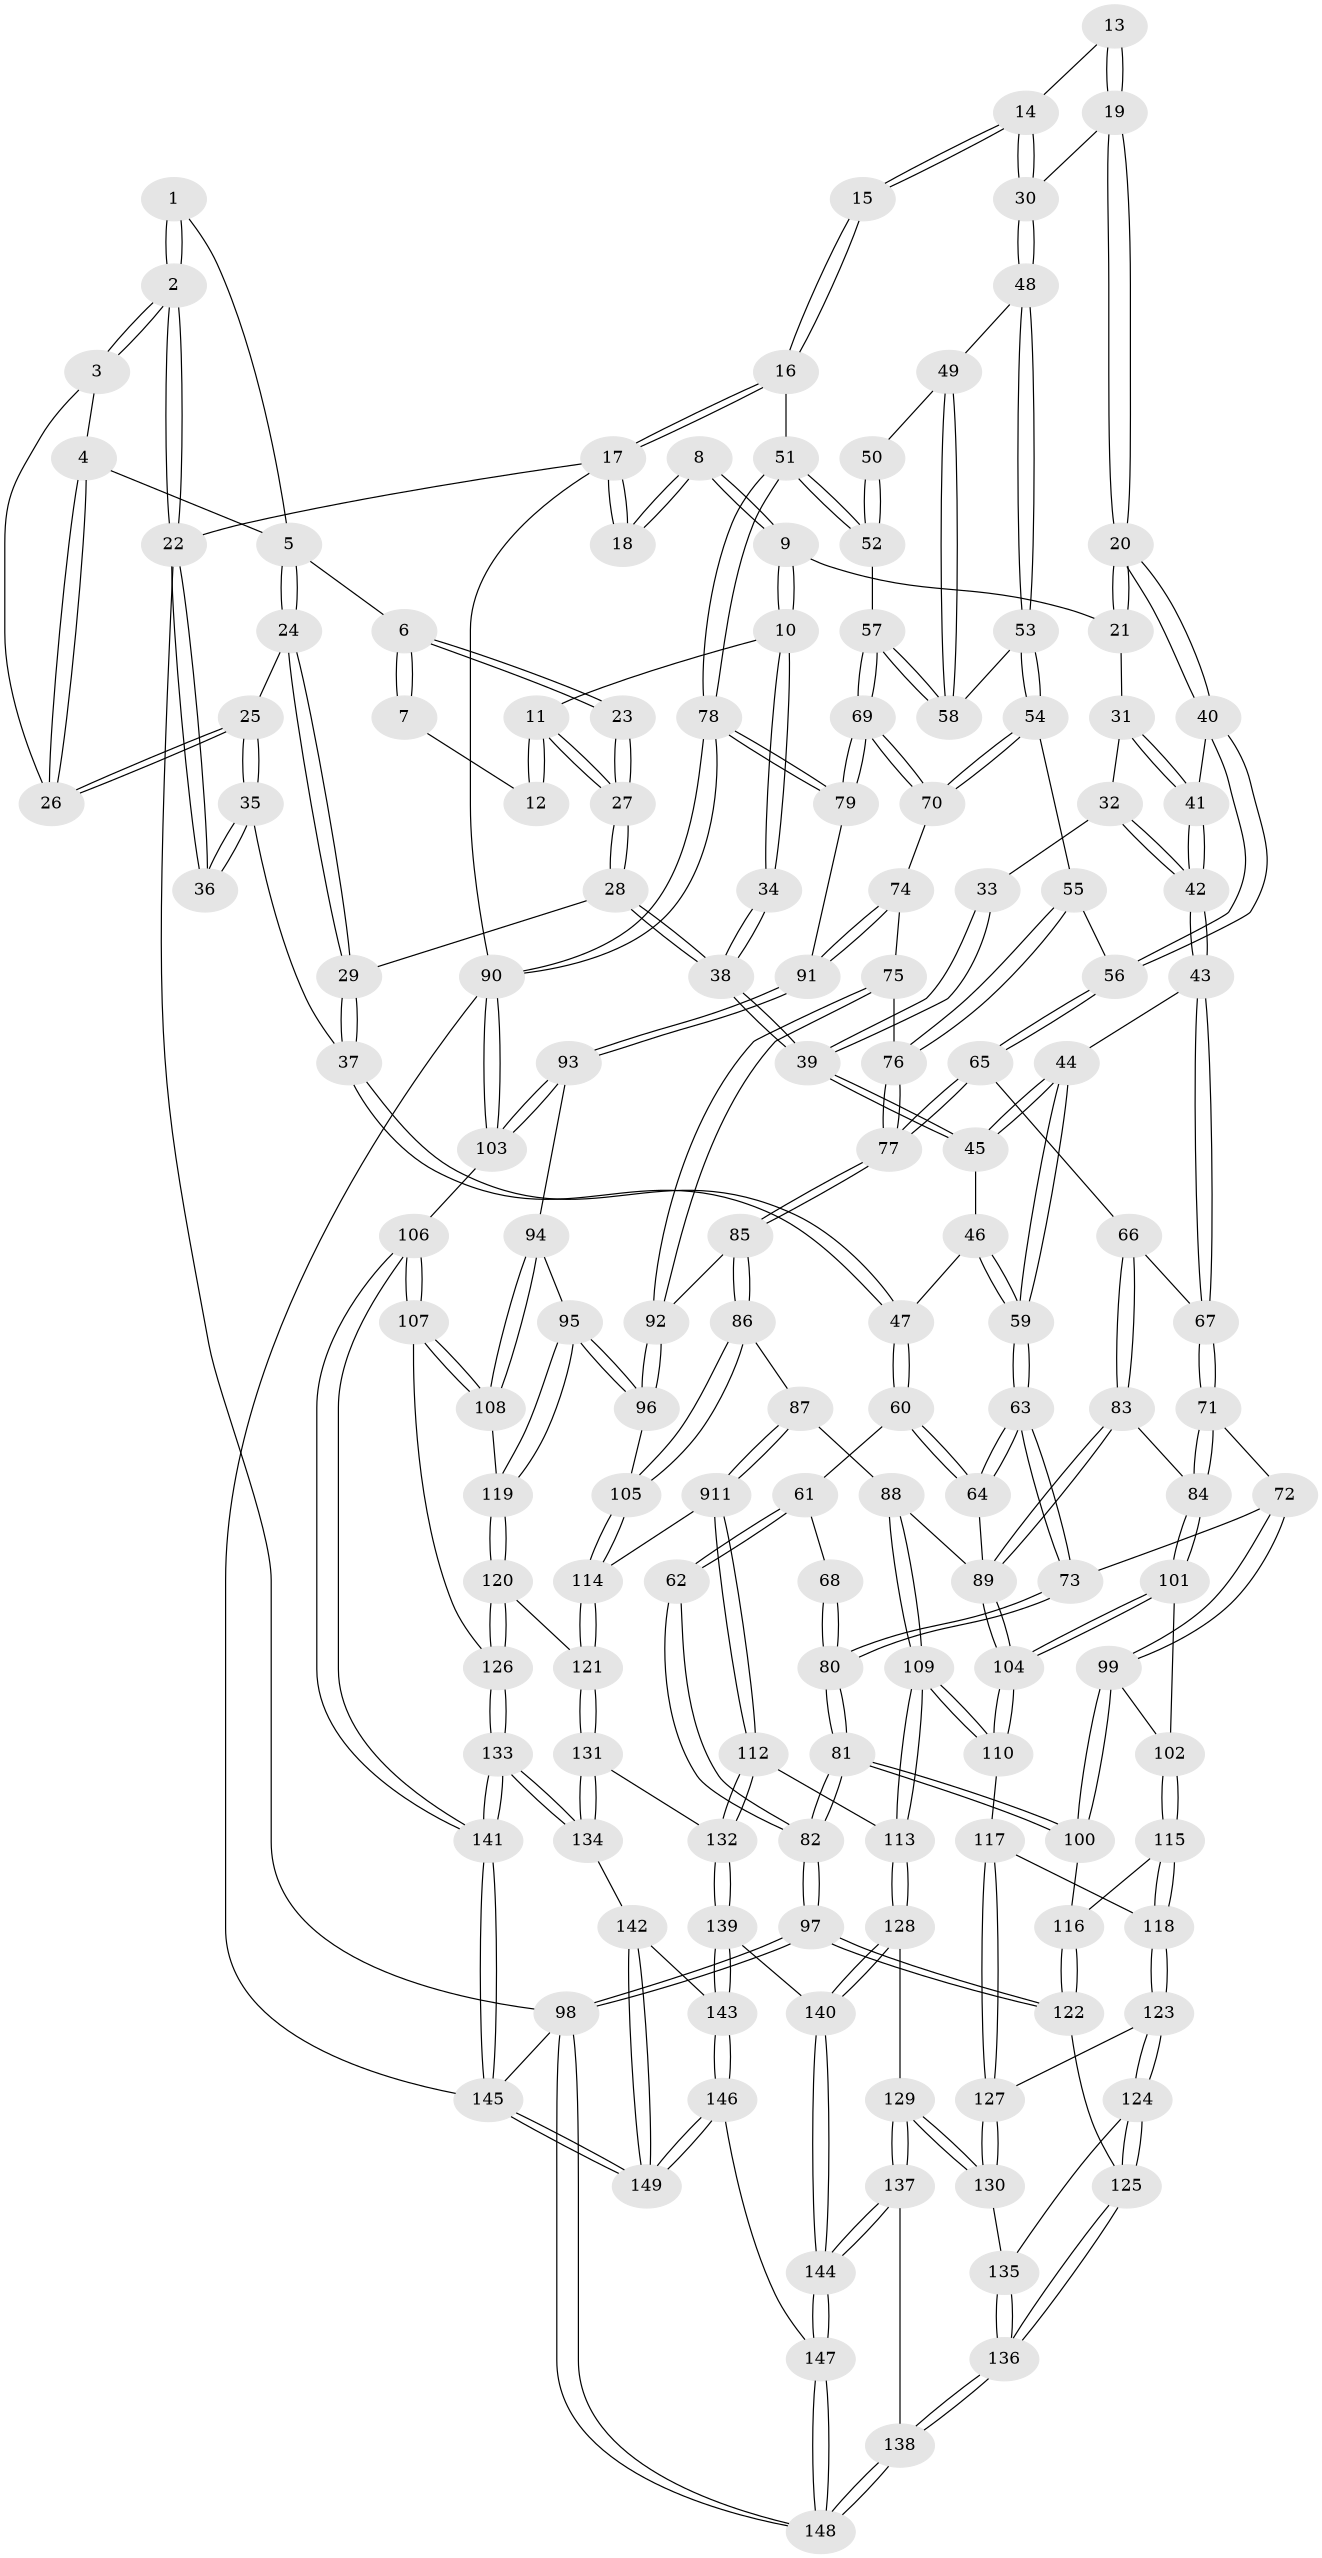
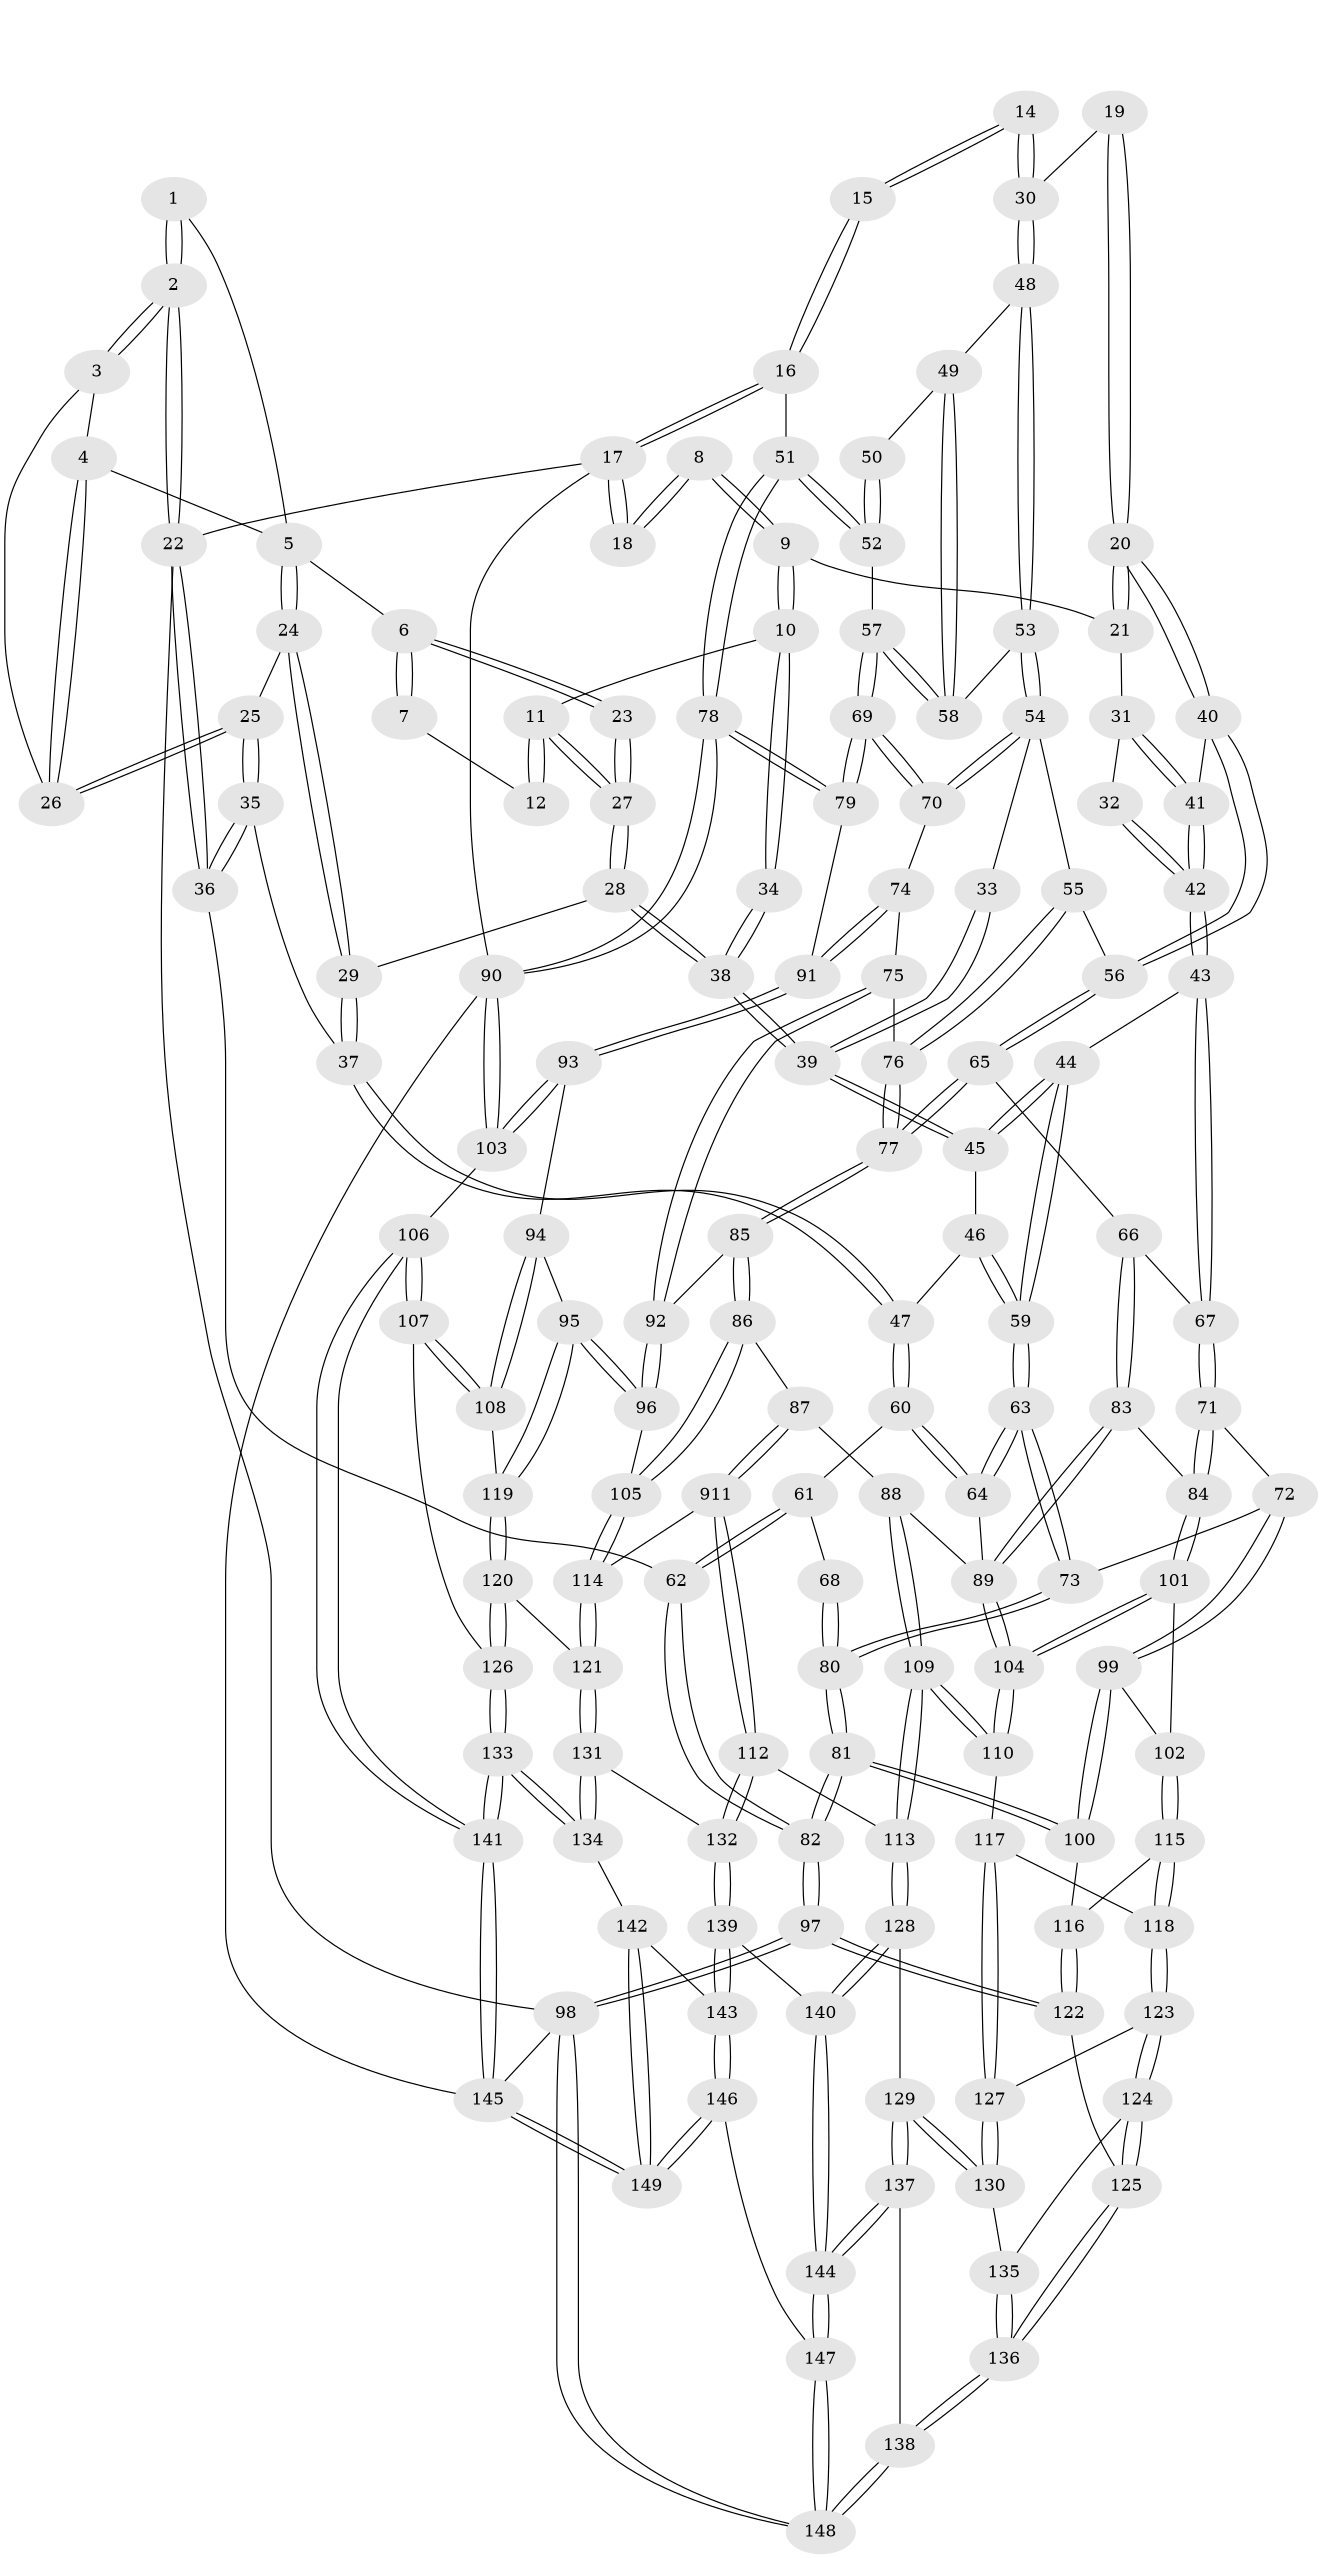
(1115, 26) -> none
(1049, 847) -> (1012, 804)
none -> (236, 1380)
